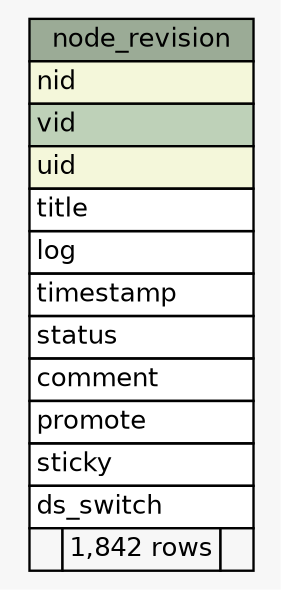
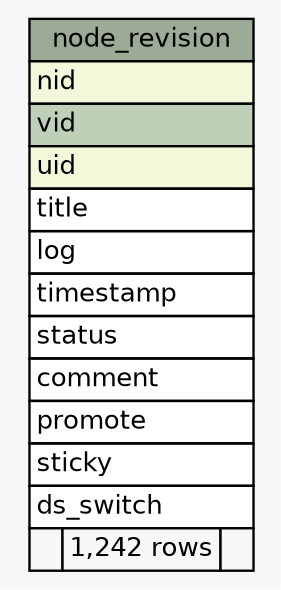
(142, 548) -> (142, 548)
